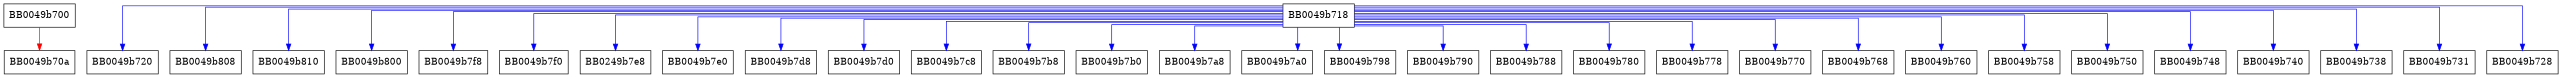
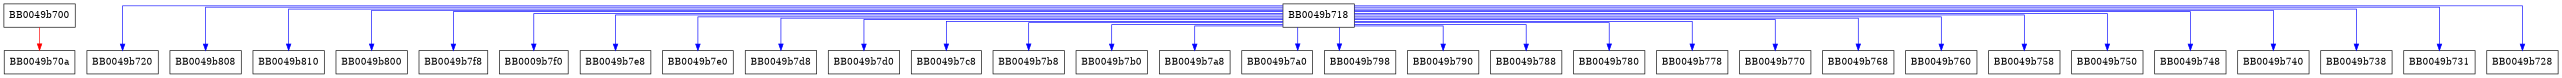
(534, 62) -> (534, 62)
(616, 62) -> (616, 62)
